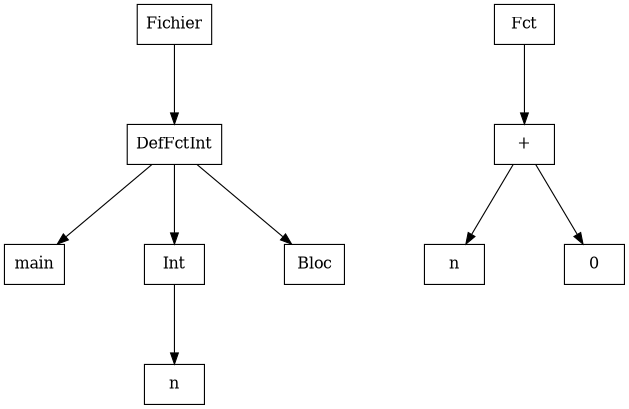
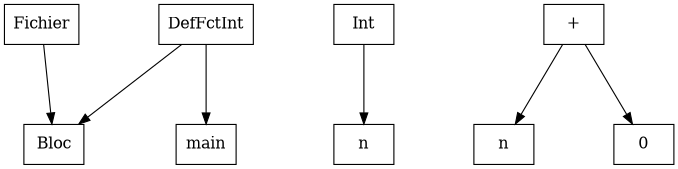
(524, 24) -> none
(174, 79) -> (47, 79)
(174, 199) -> none
